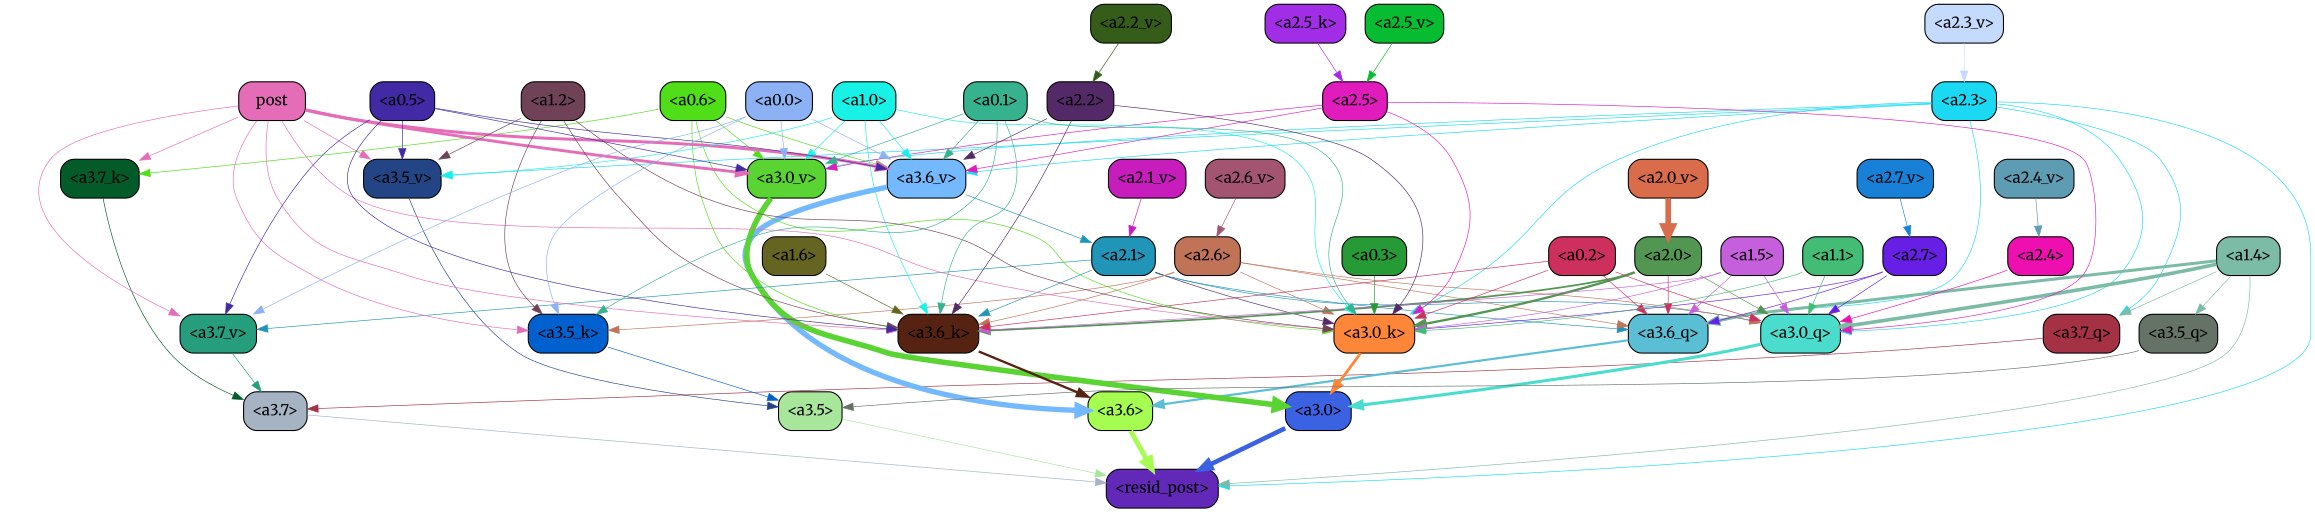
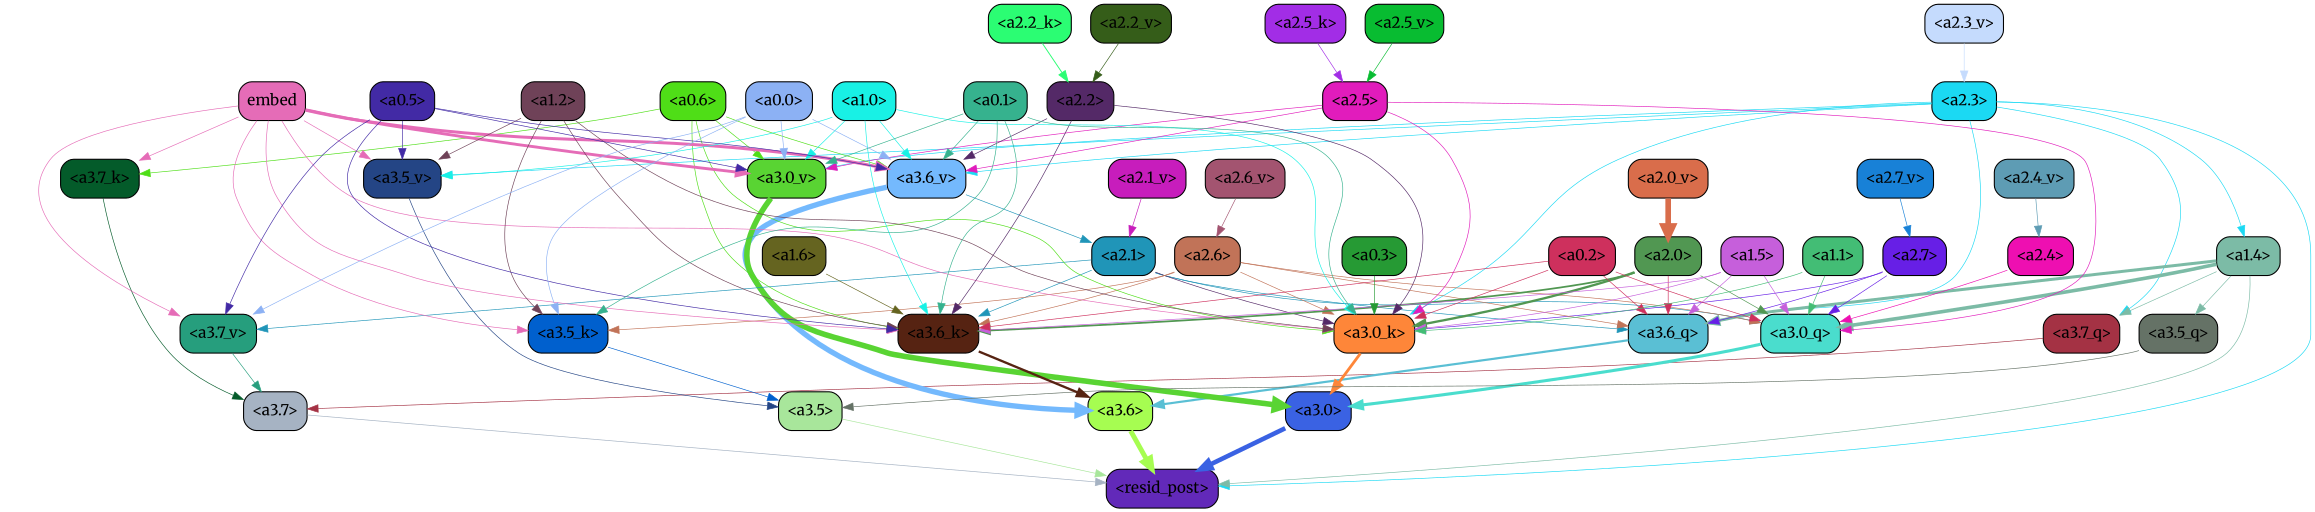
none -> (1030, 24)
(272, 101) -> (272, 101)
(2131, 258) -> (2141, 127)
